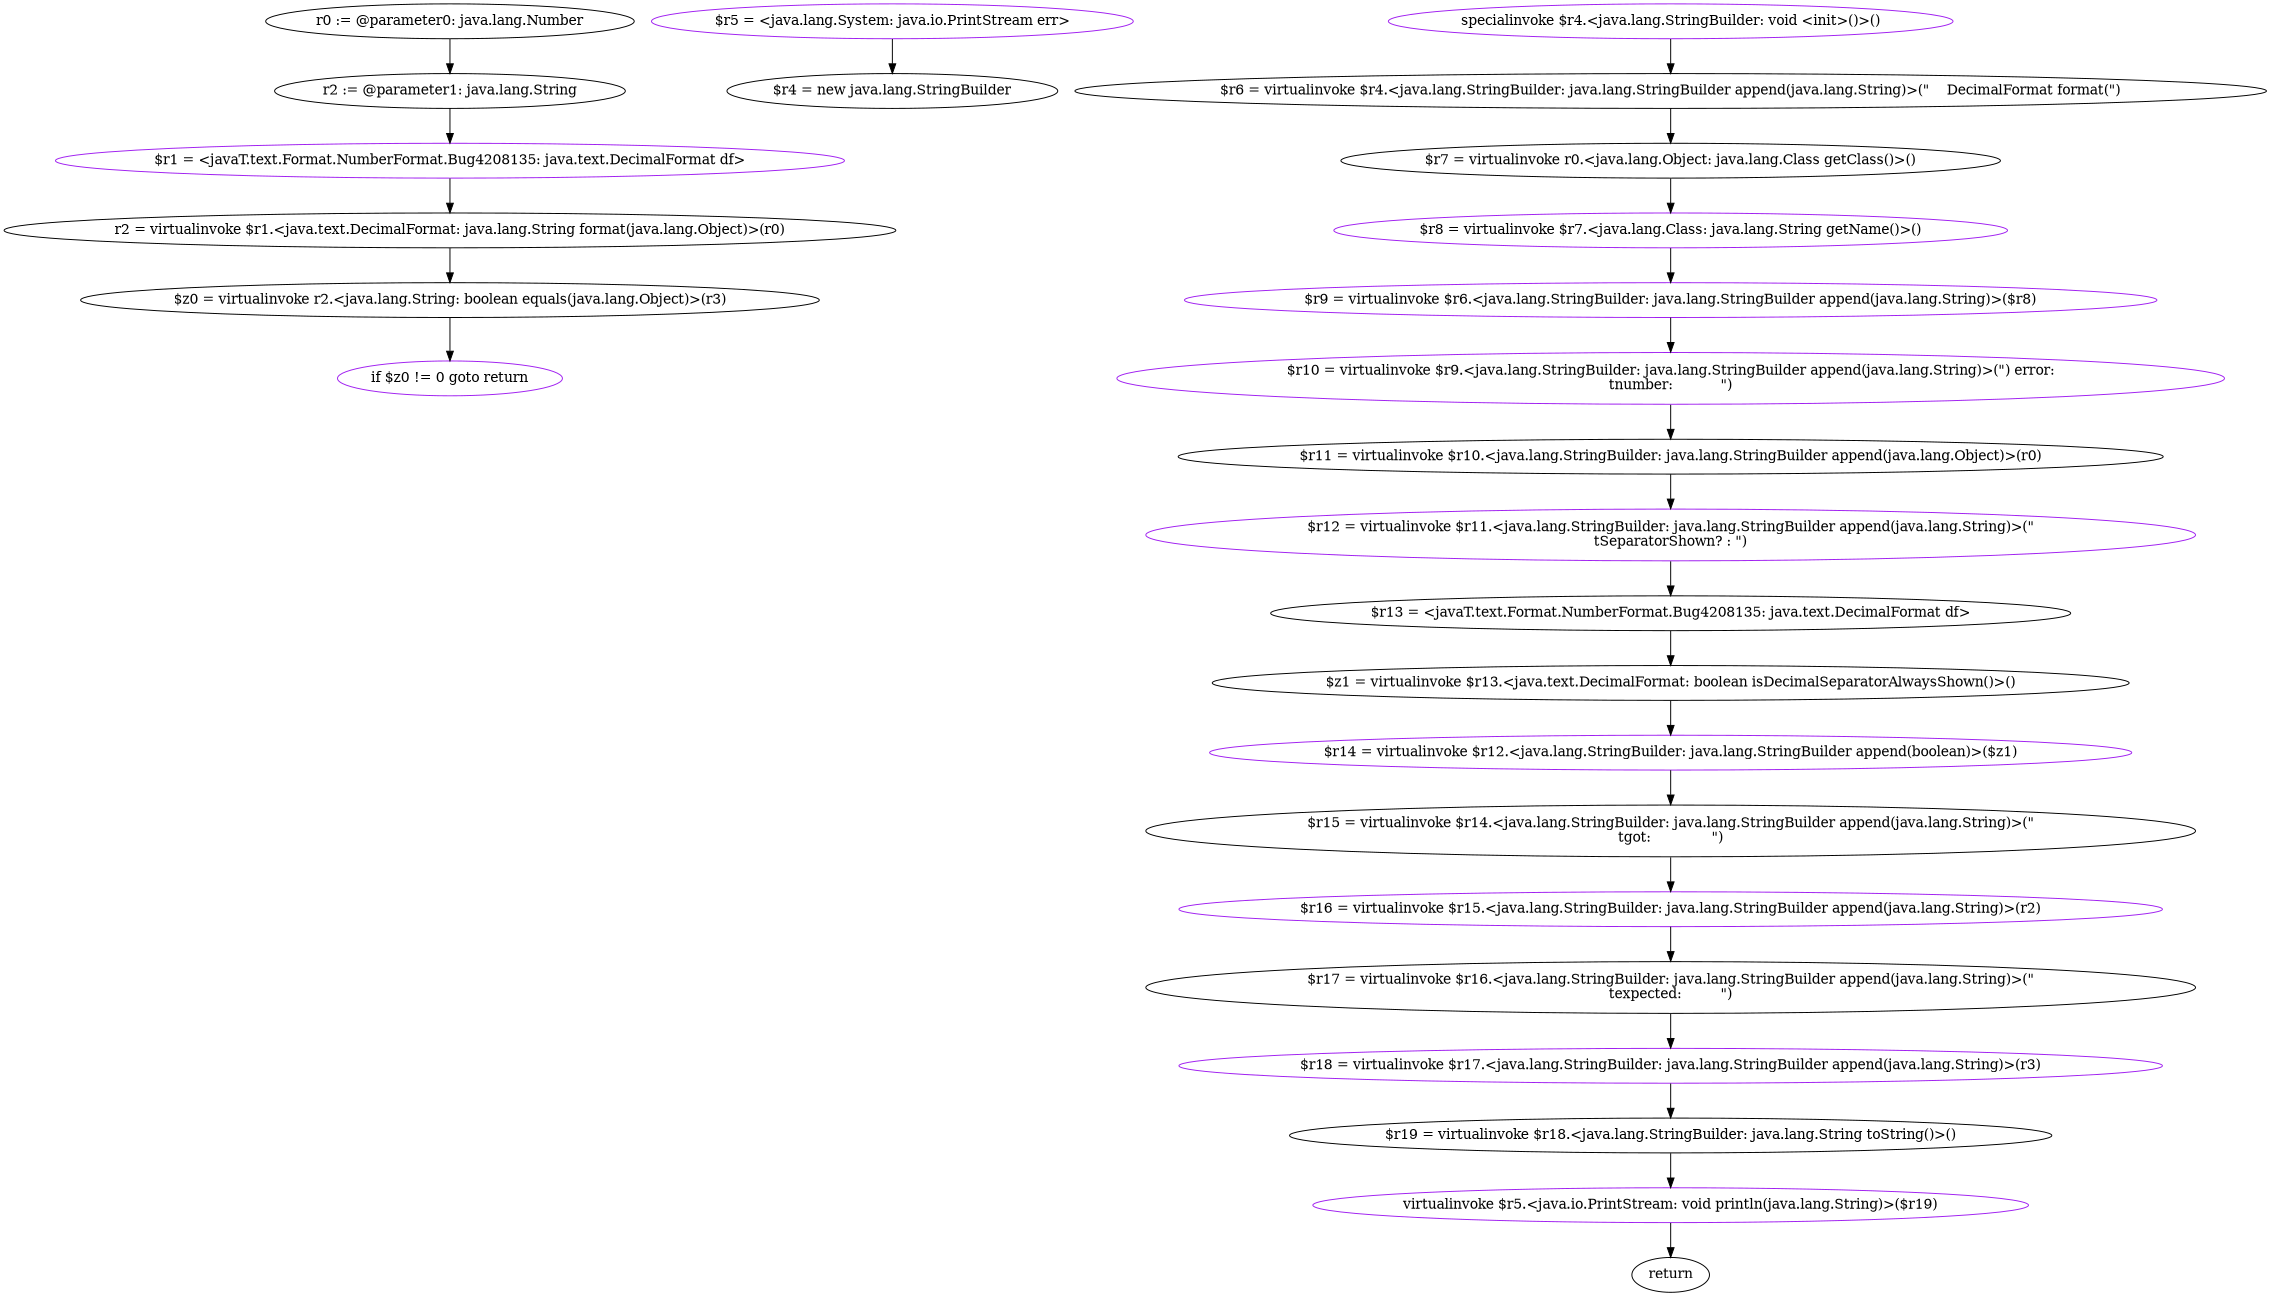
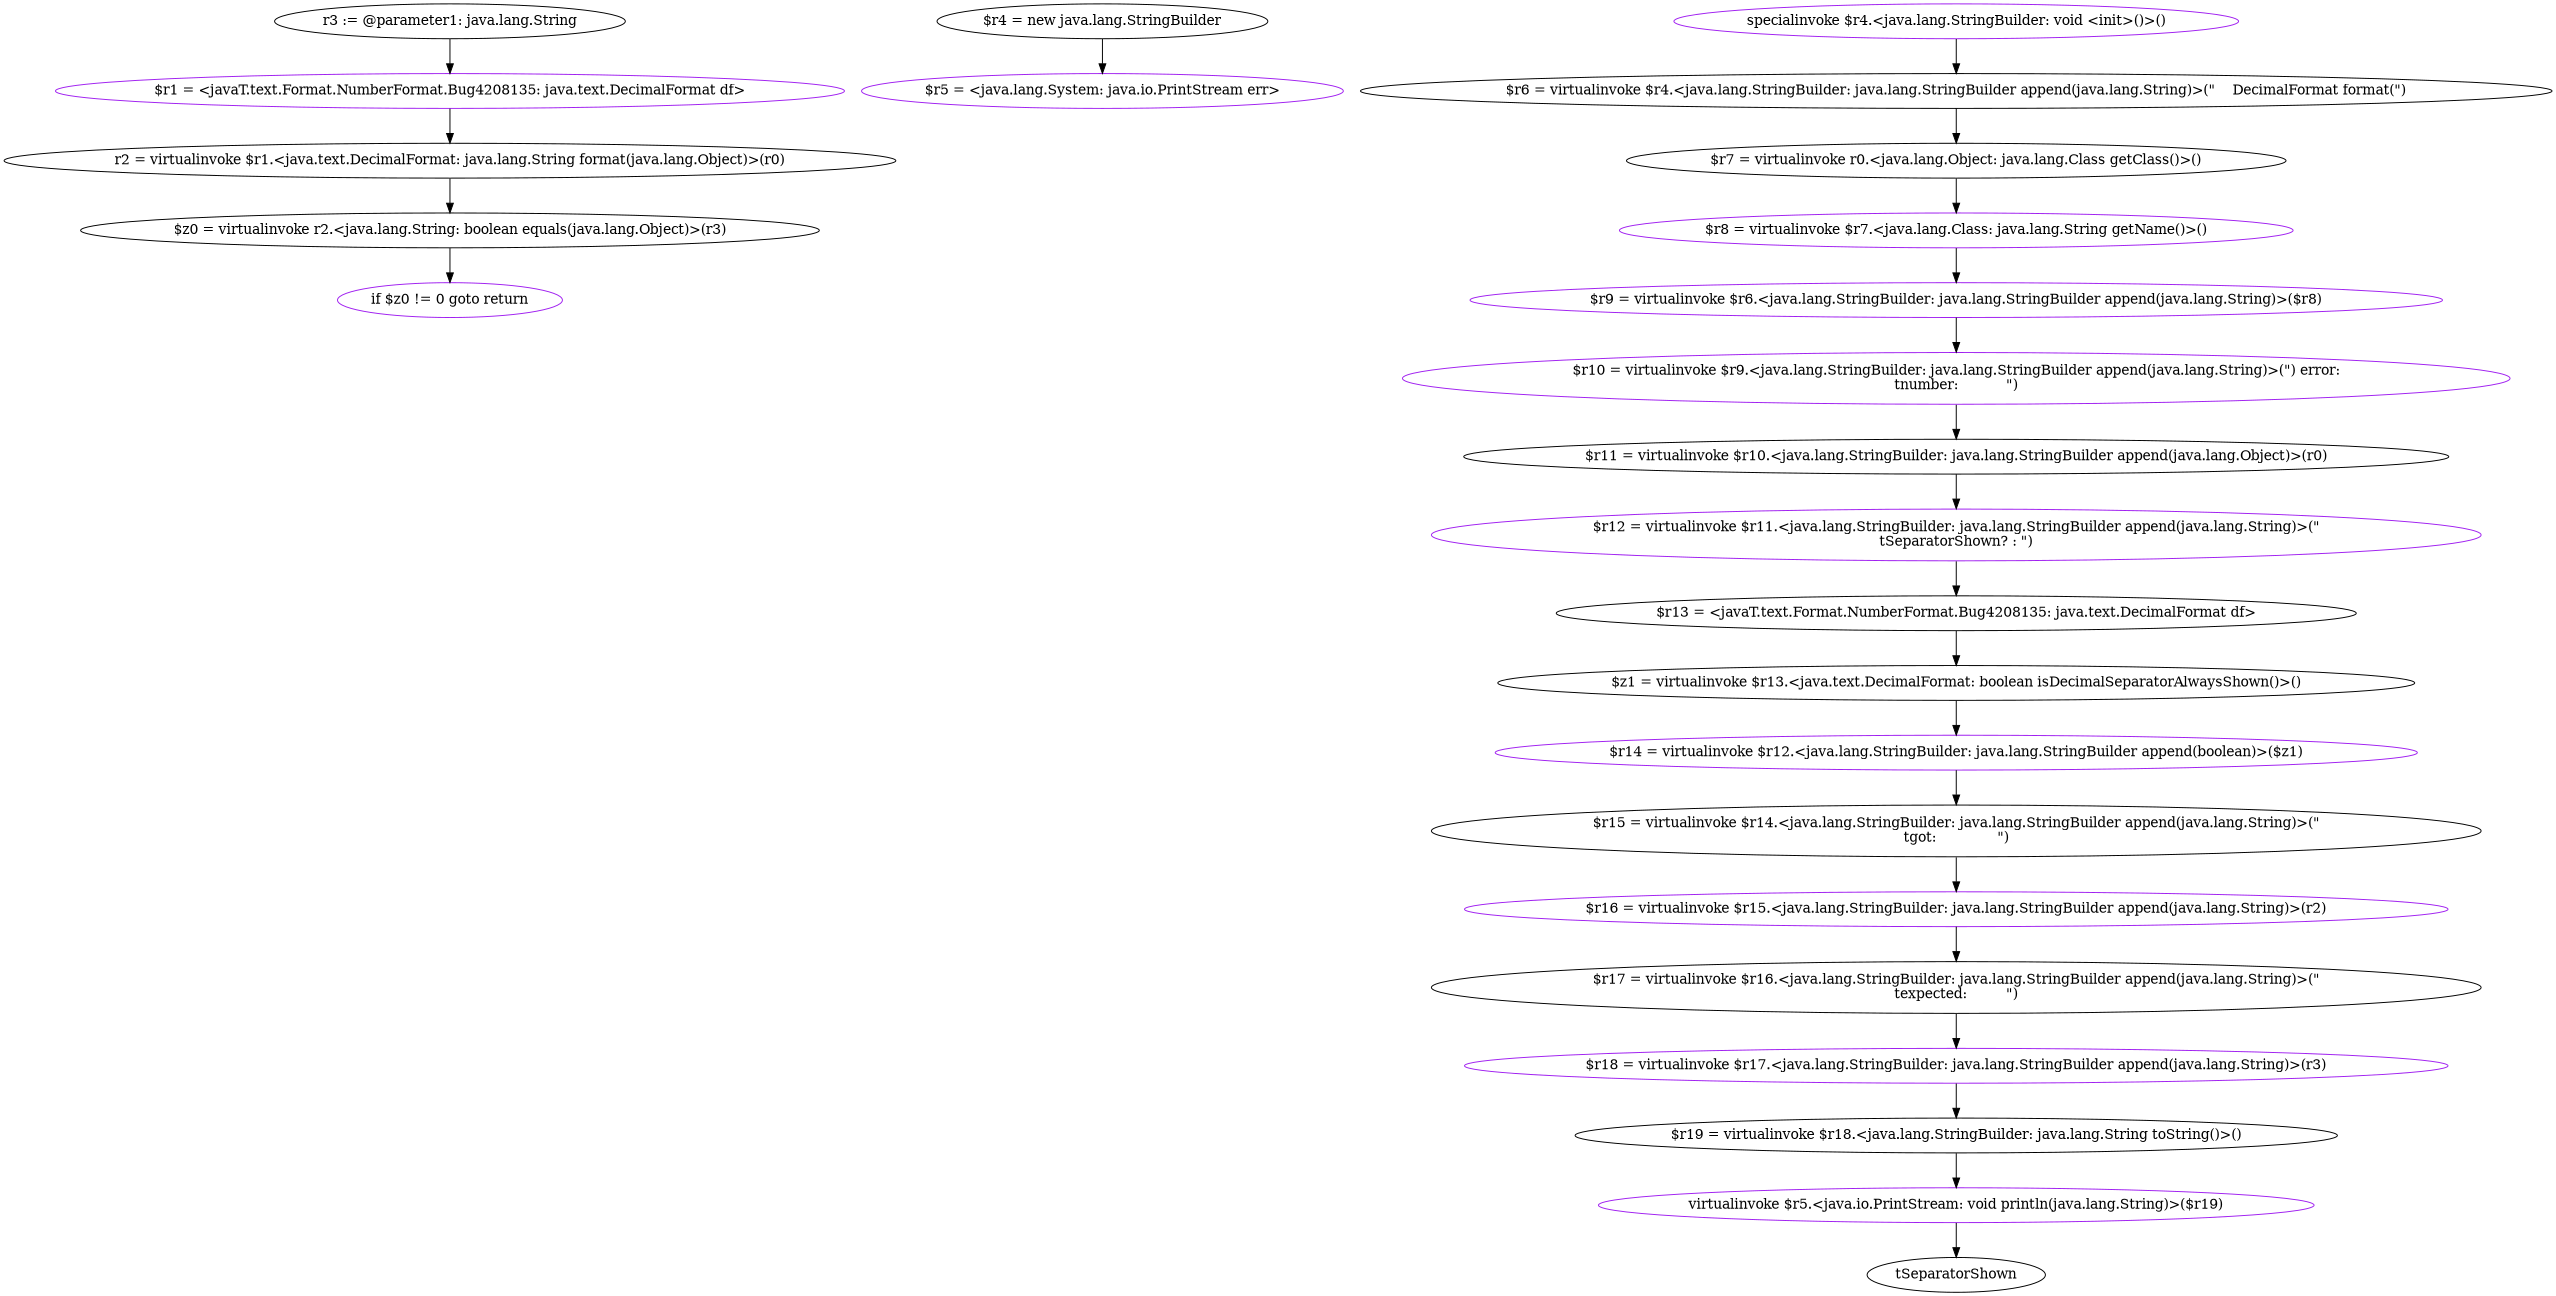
(450, 21) -> none
(892, 51) -> (1102, 51)
(450, 91) -> (450, 21)
(1671, 1275) -> (1956, 1275)
